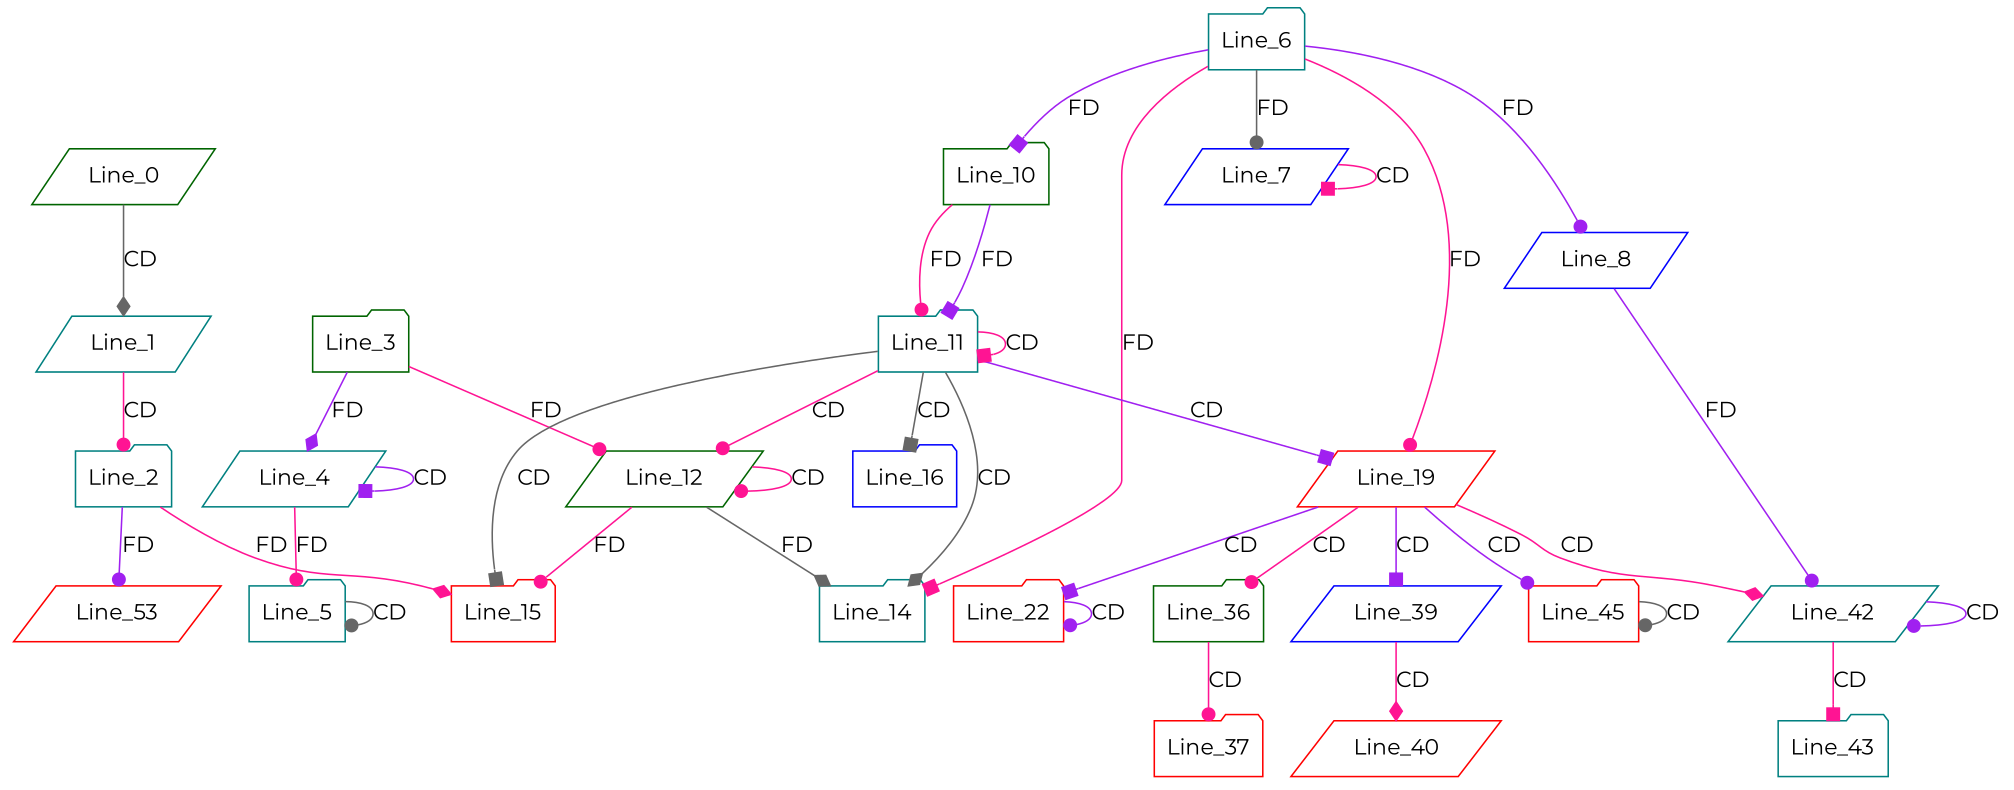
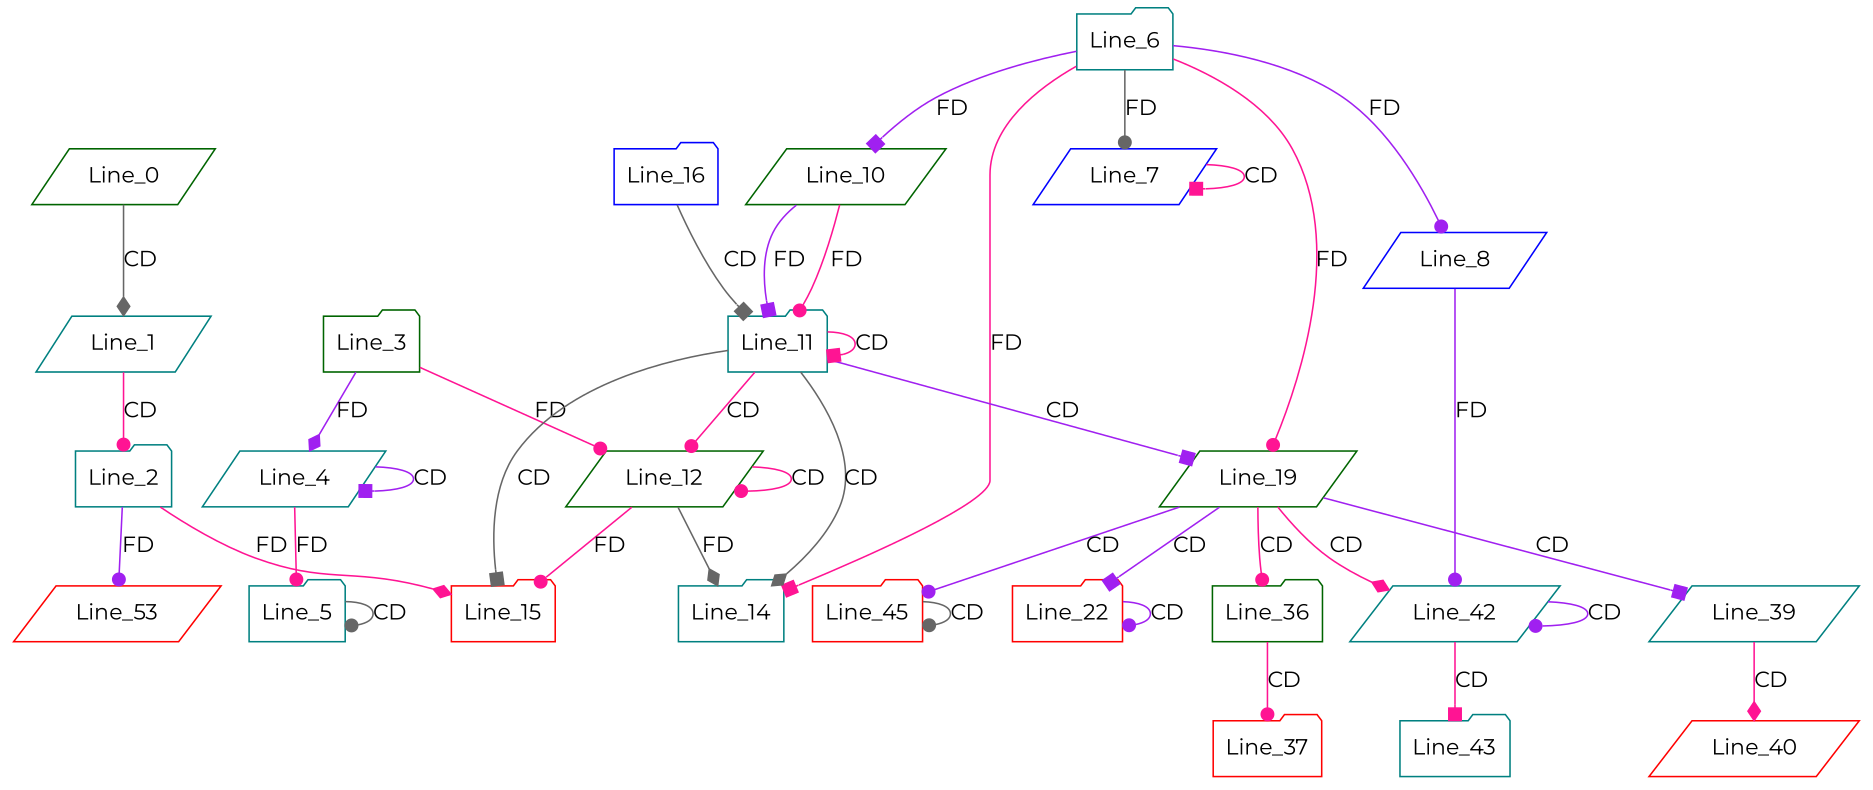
(996, 177) -> (846, 177)
(918, 404) -> (703, 257)
(1396, 479) -> (1258, 479)
(1396, 614) -> (1754, 614)
